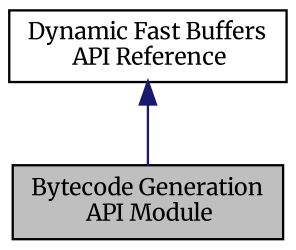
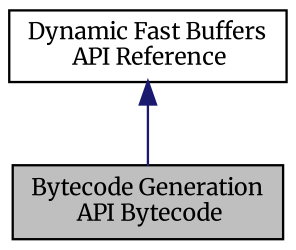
(148, 202) -> (148, 202)
